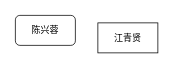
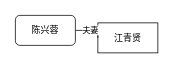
none -> (89, 30)
